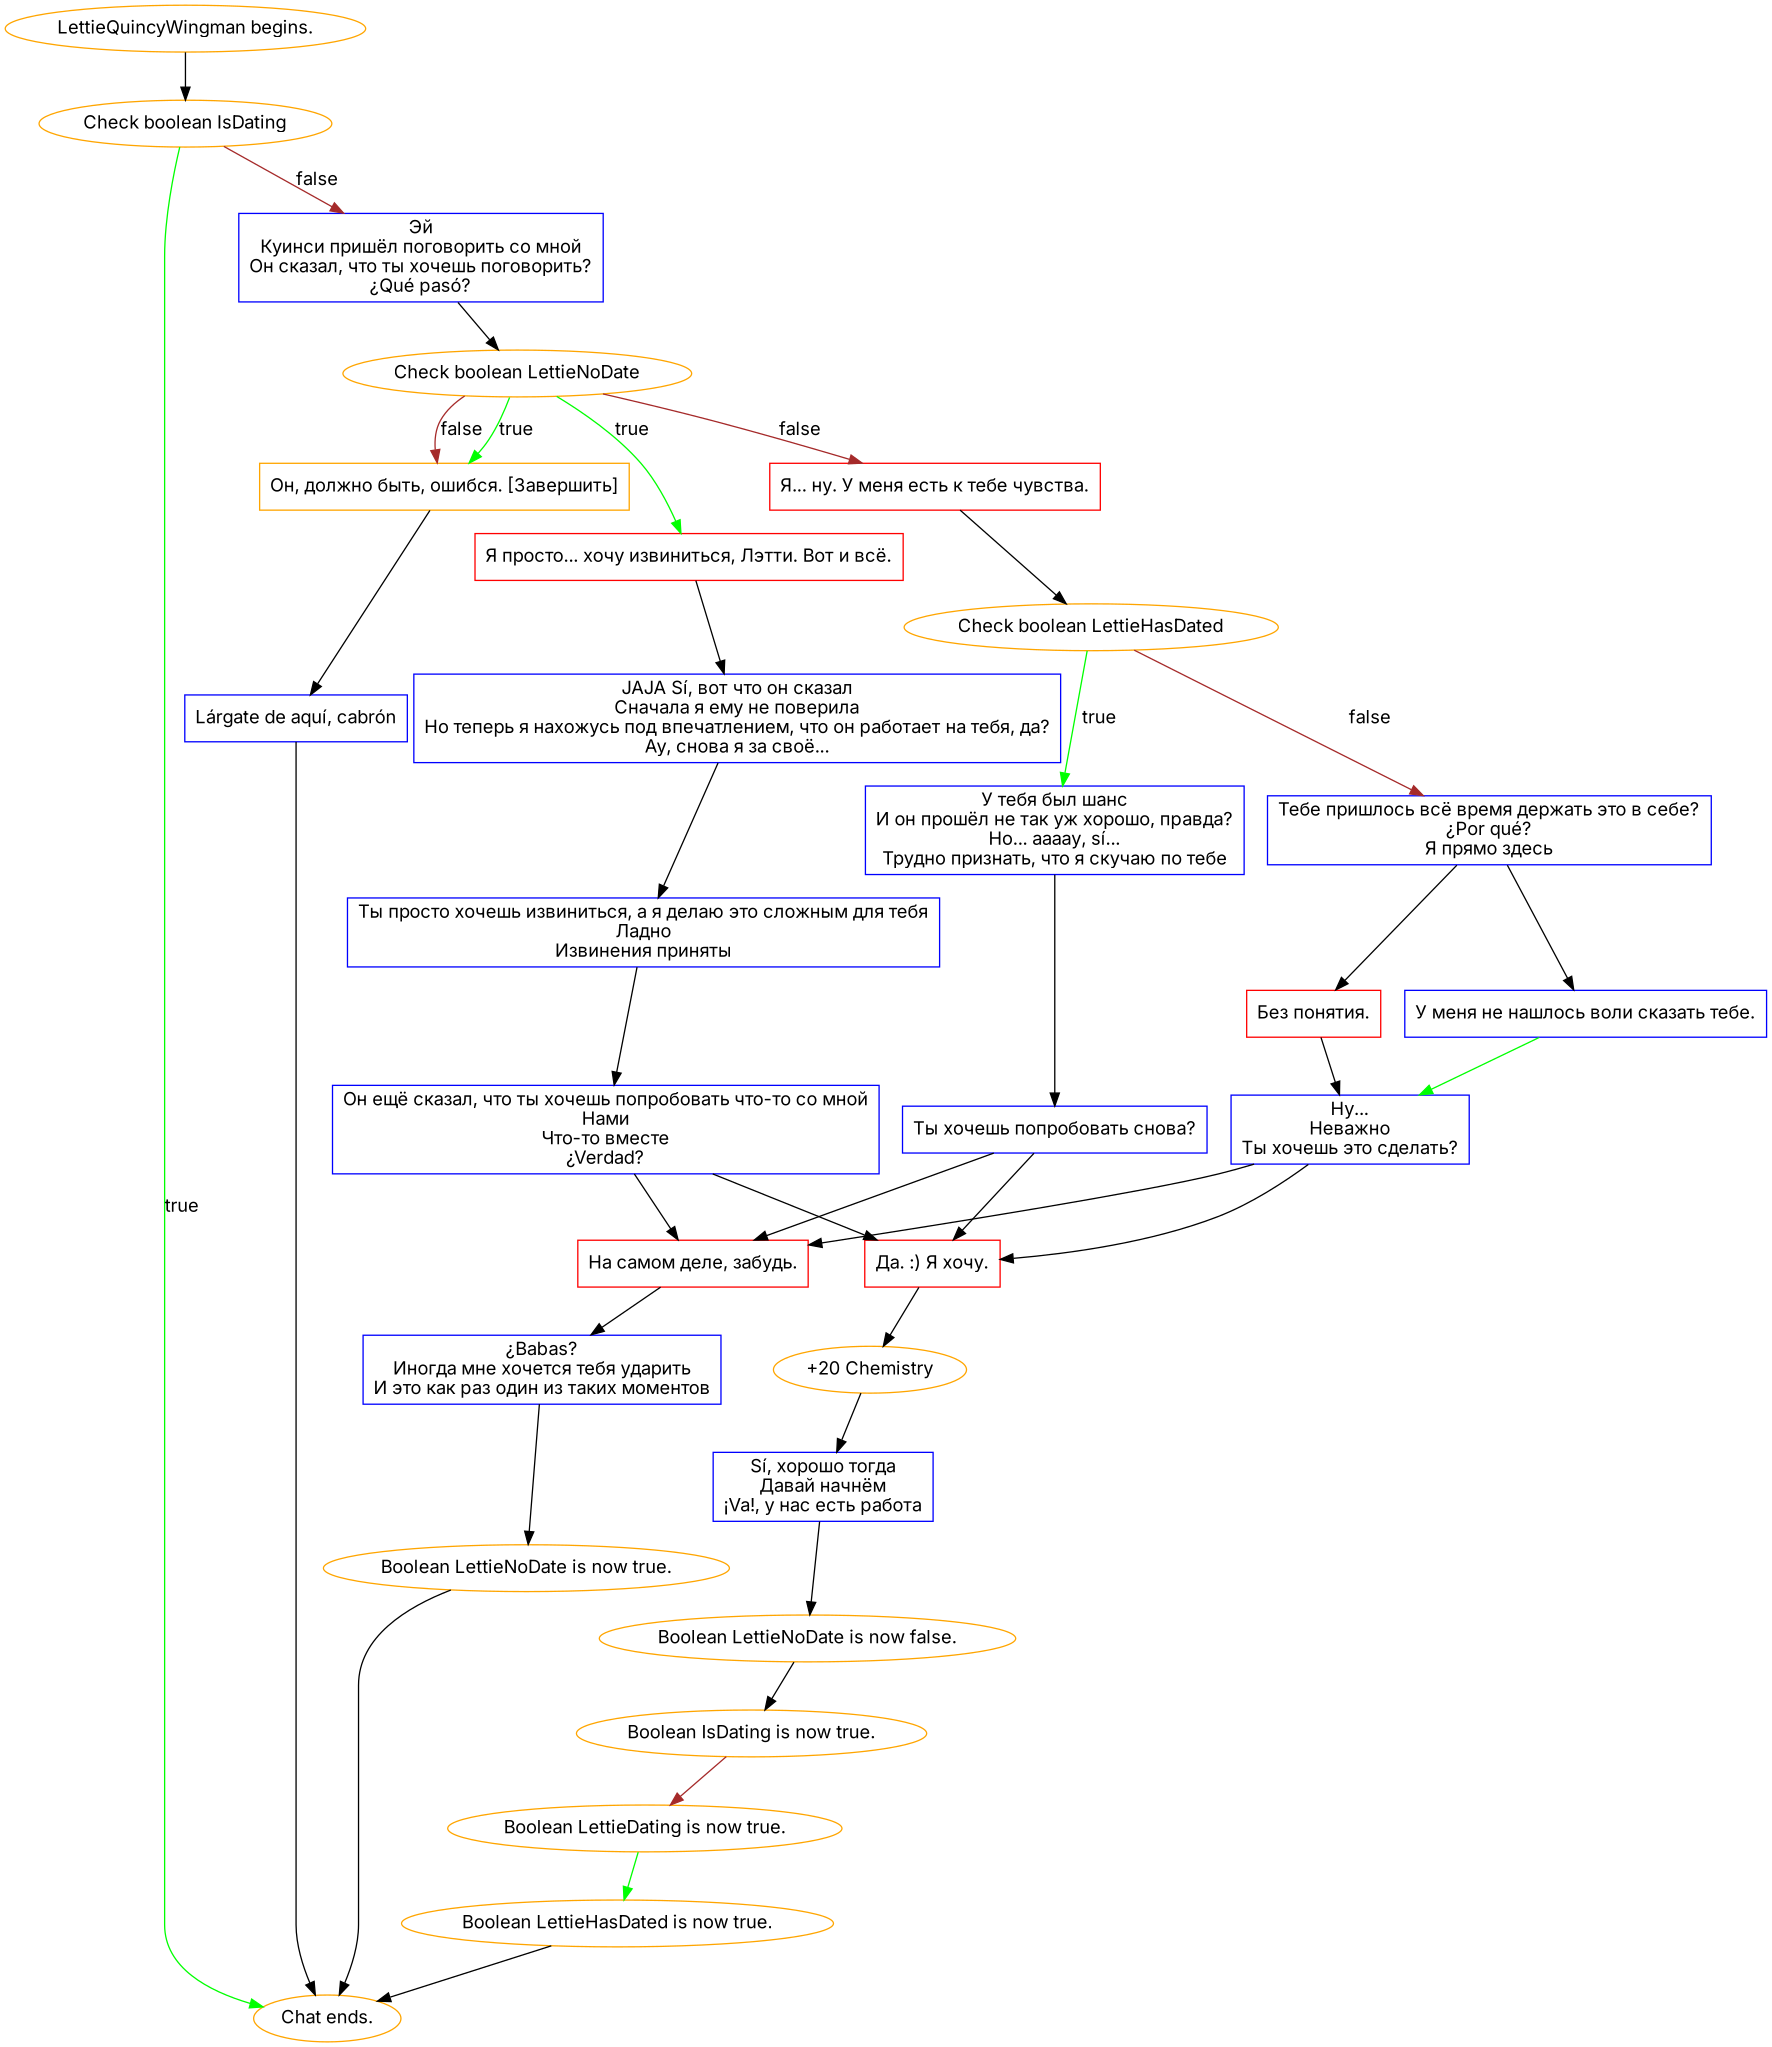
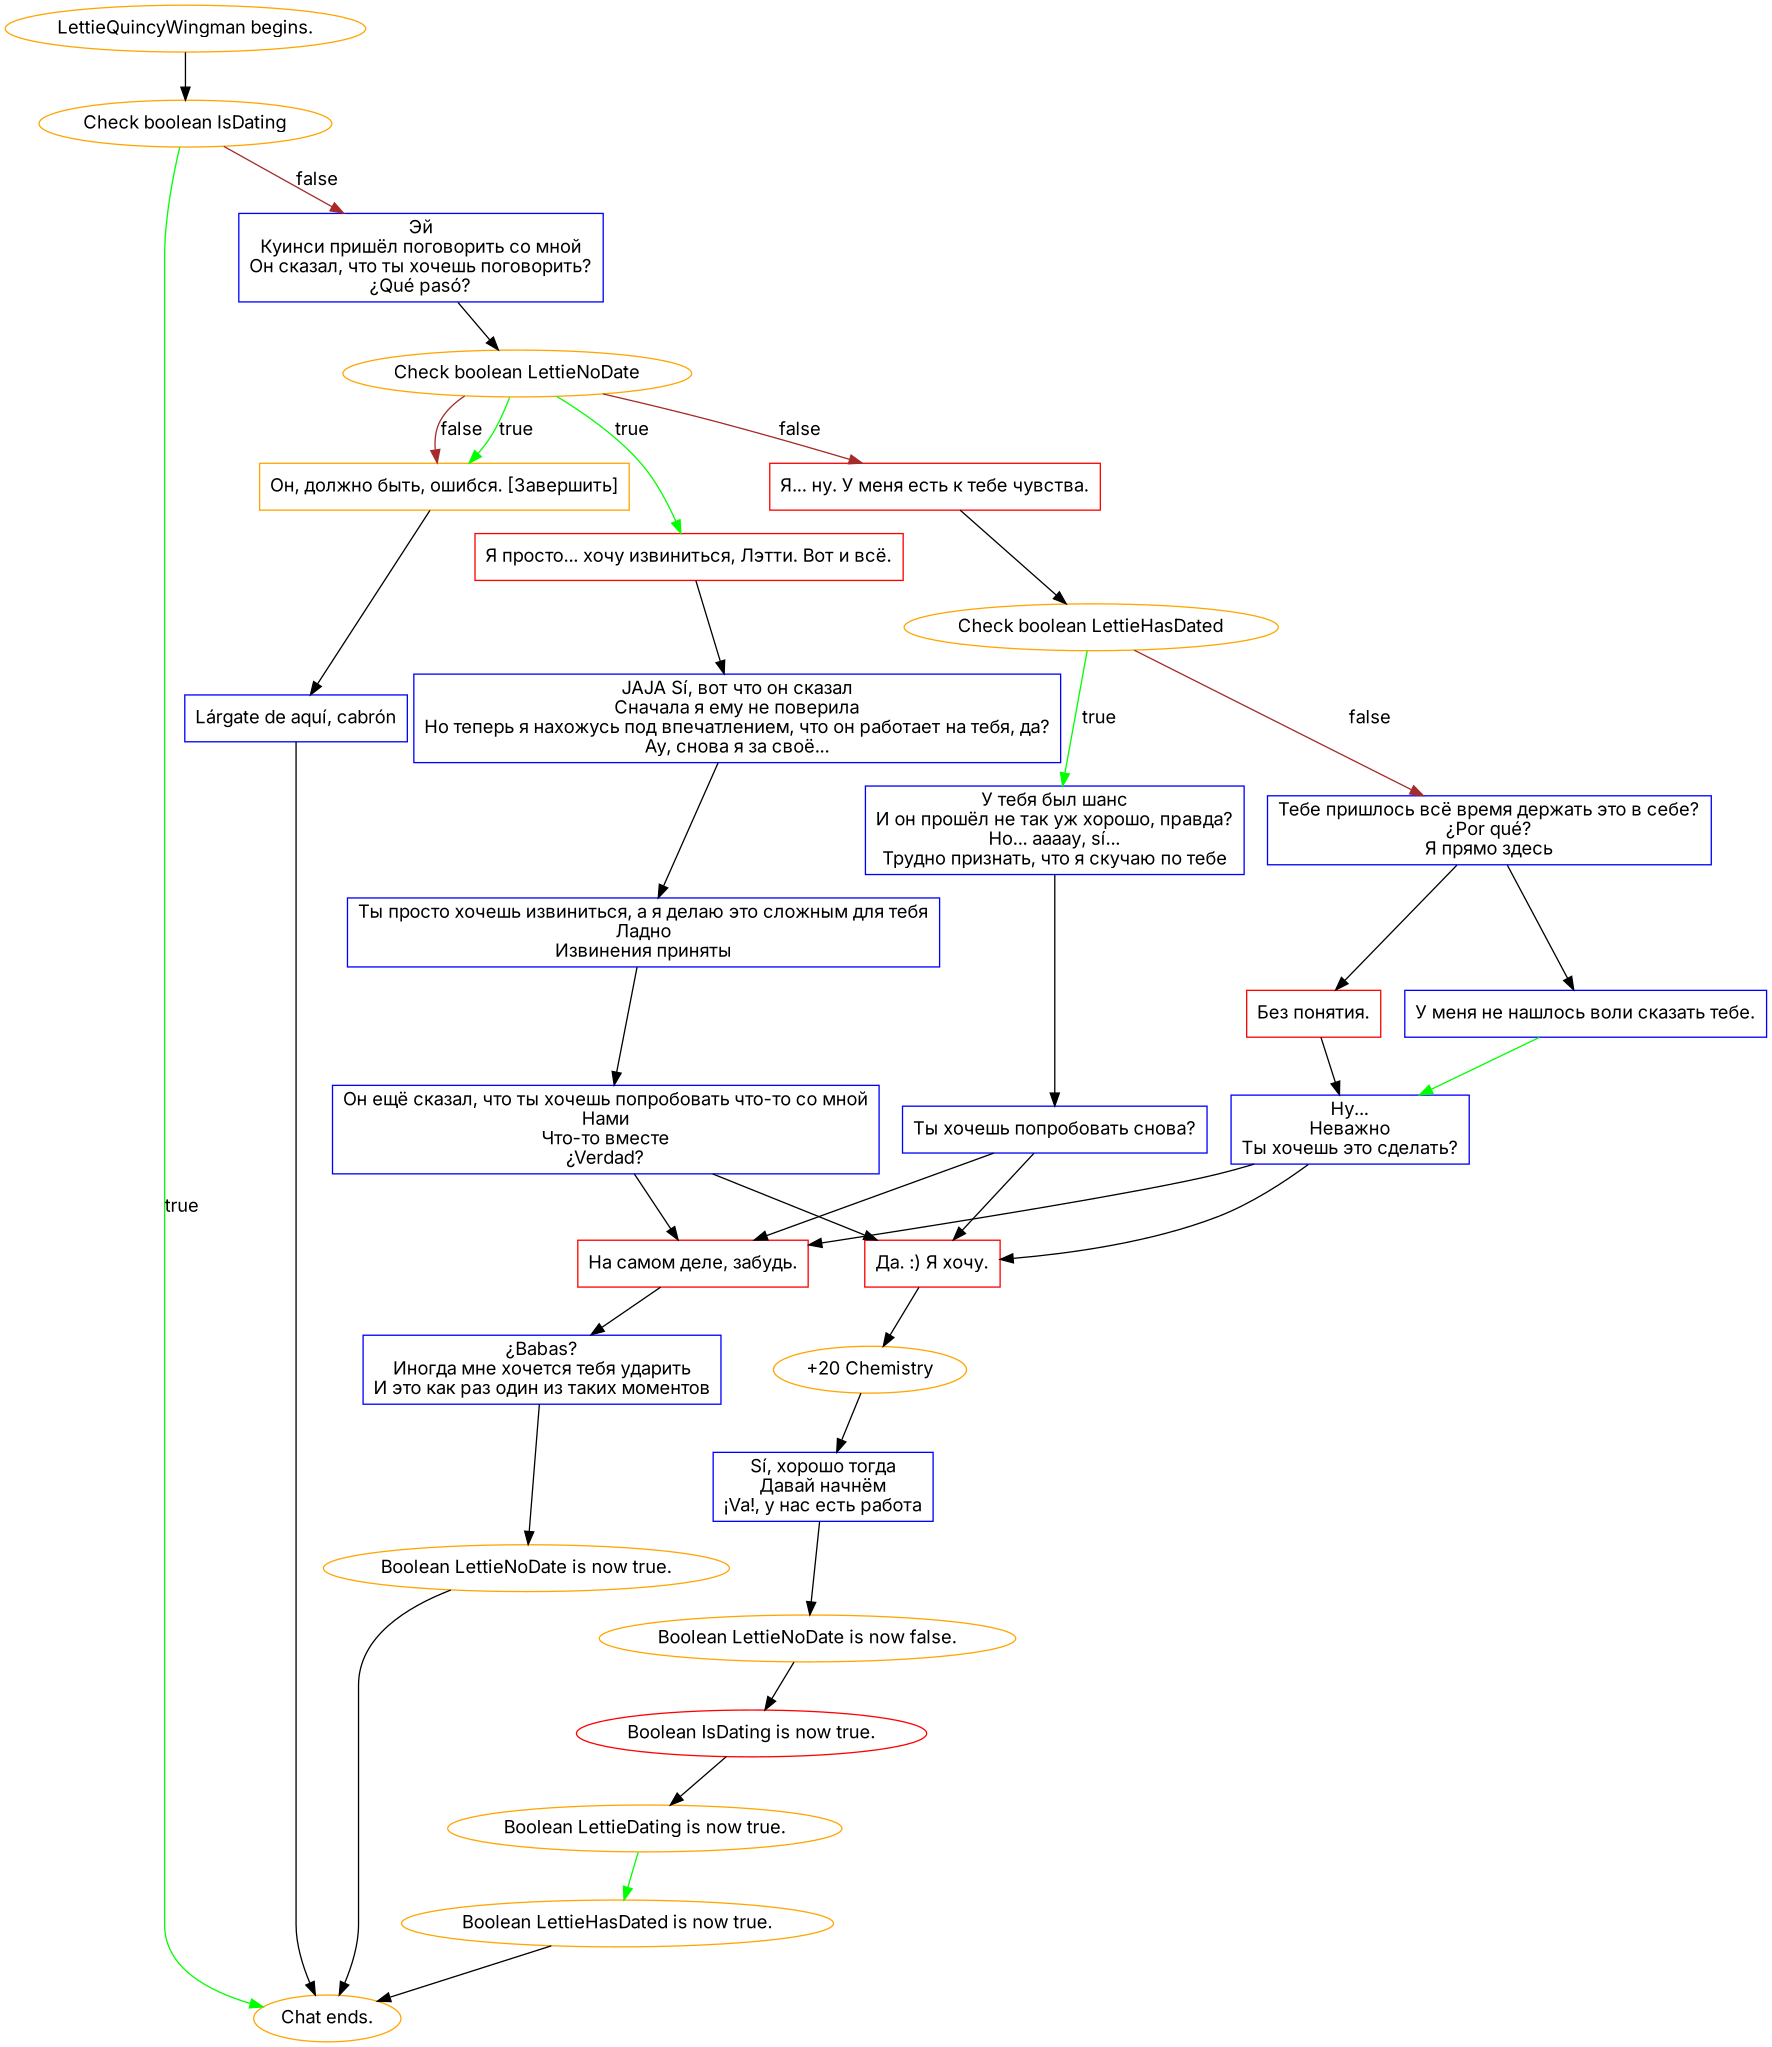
(752, 1733) -> (752, 1733)
(703, 1777) -> (703, 1777)
